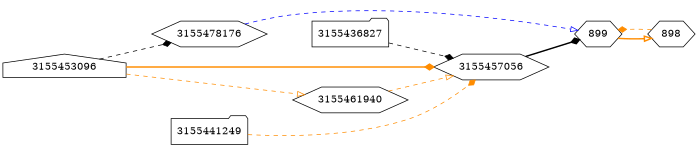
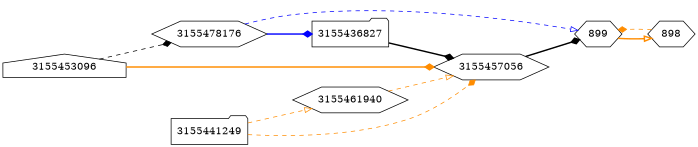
none -> (285, 34)
(417, 50) -> (417, 50)
(212, 84) -> (276, 117)
